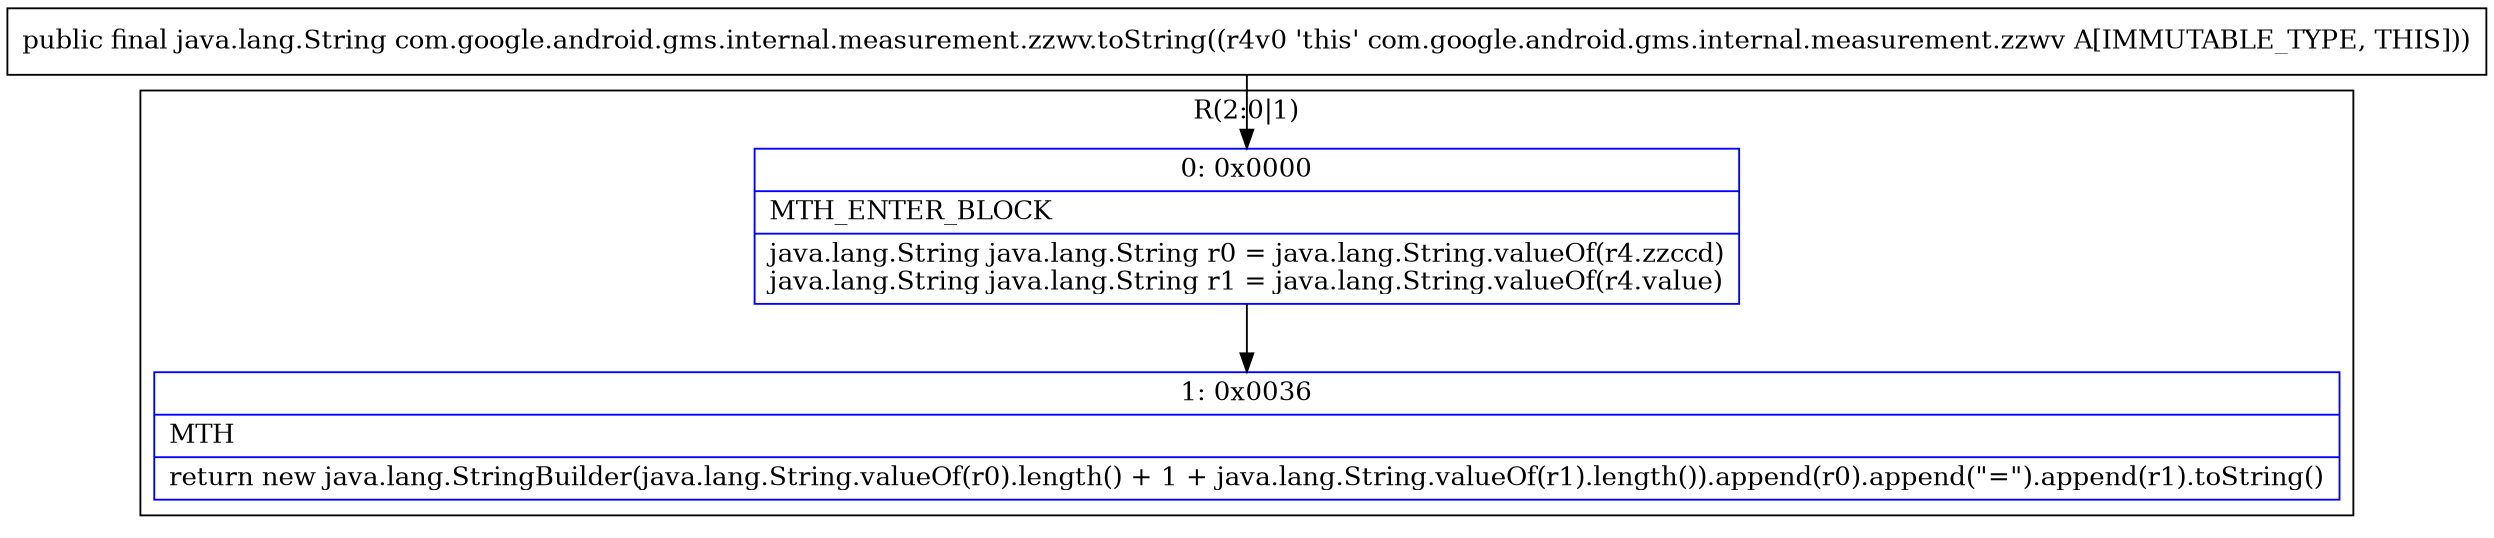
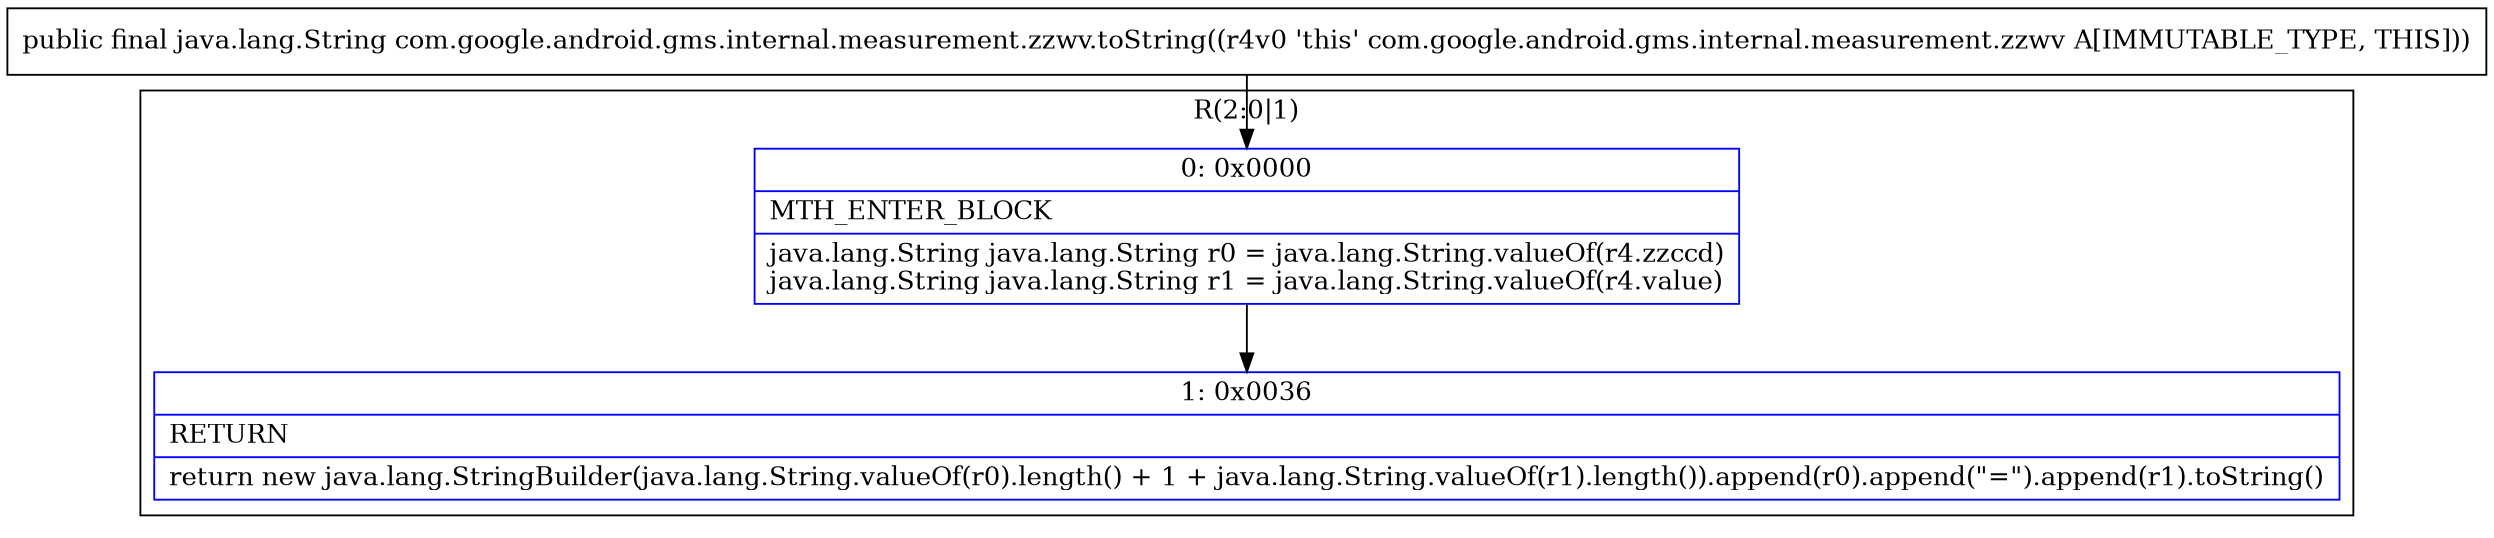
(202, 435) -> (229, 435)
